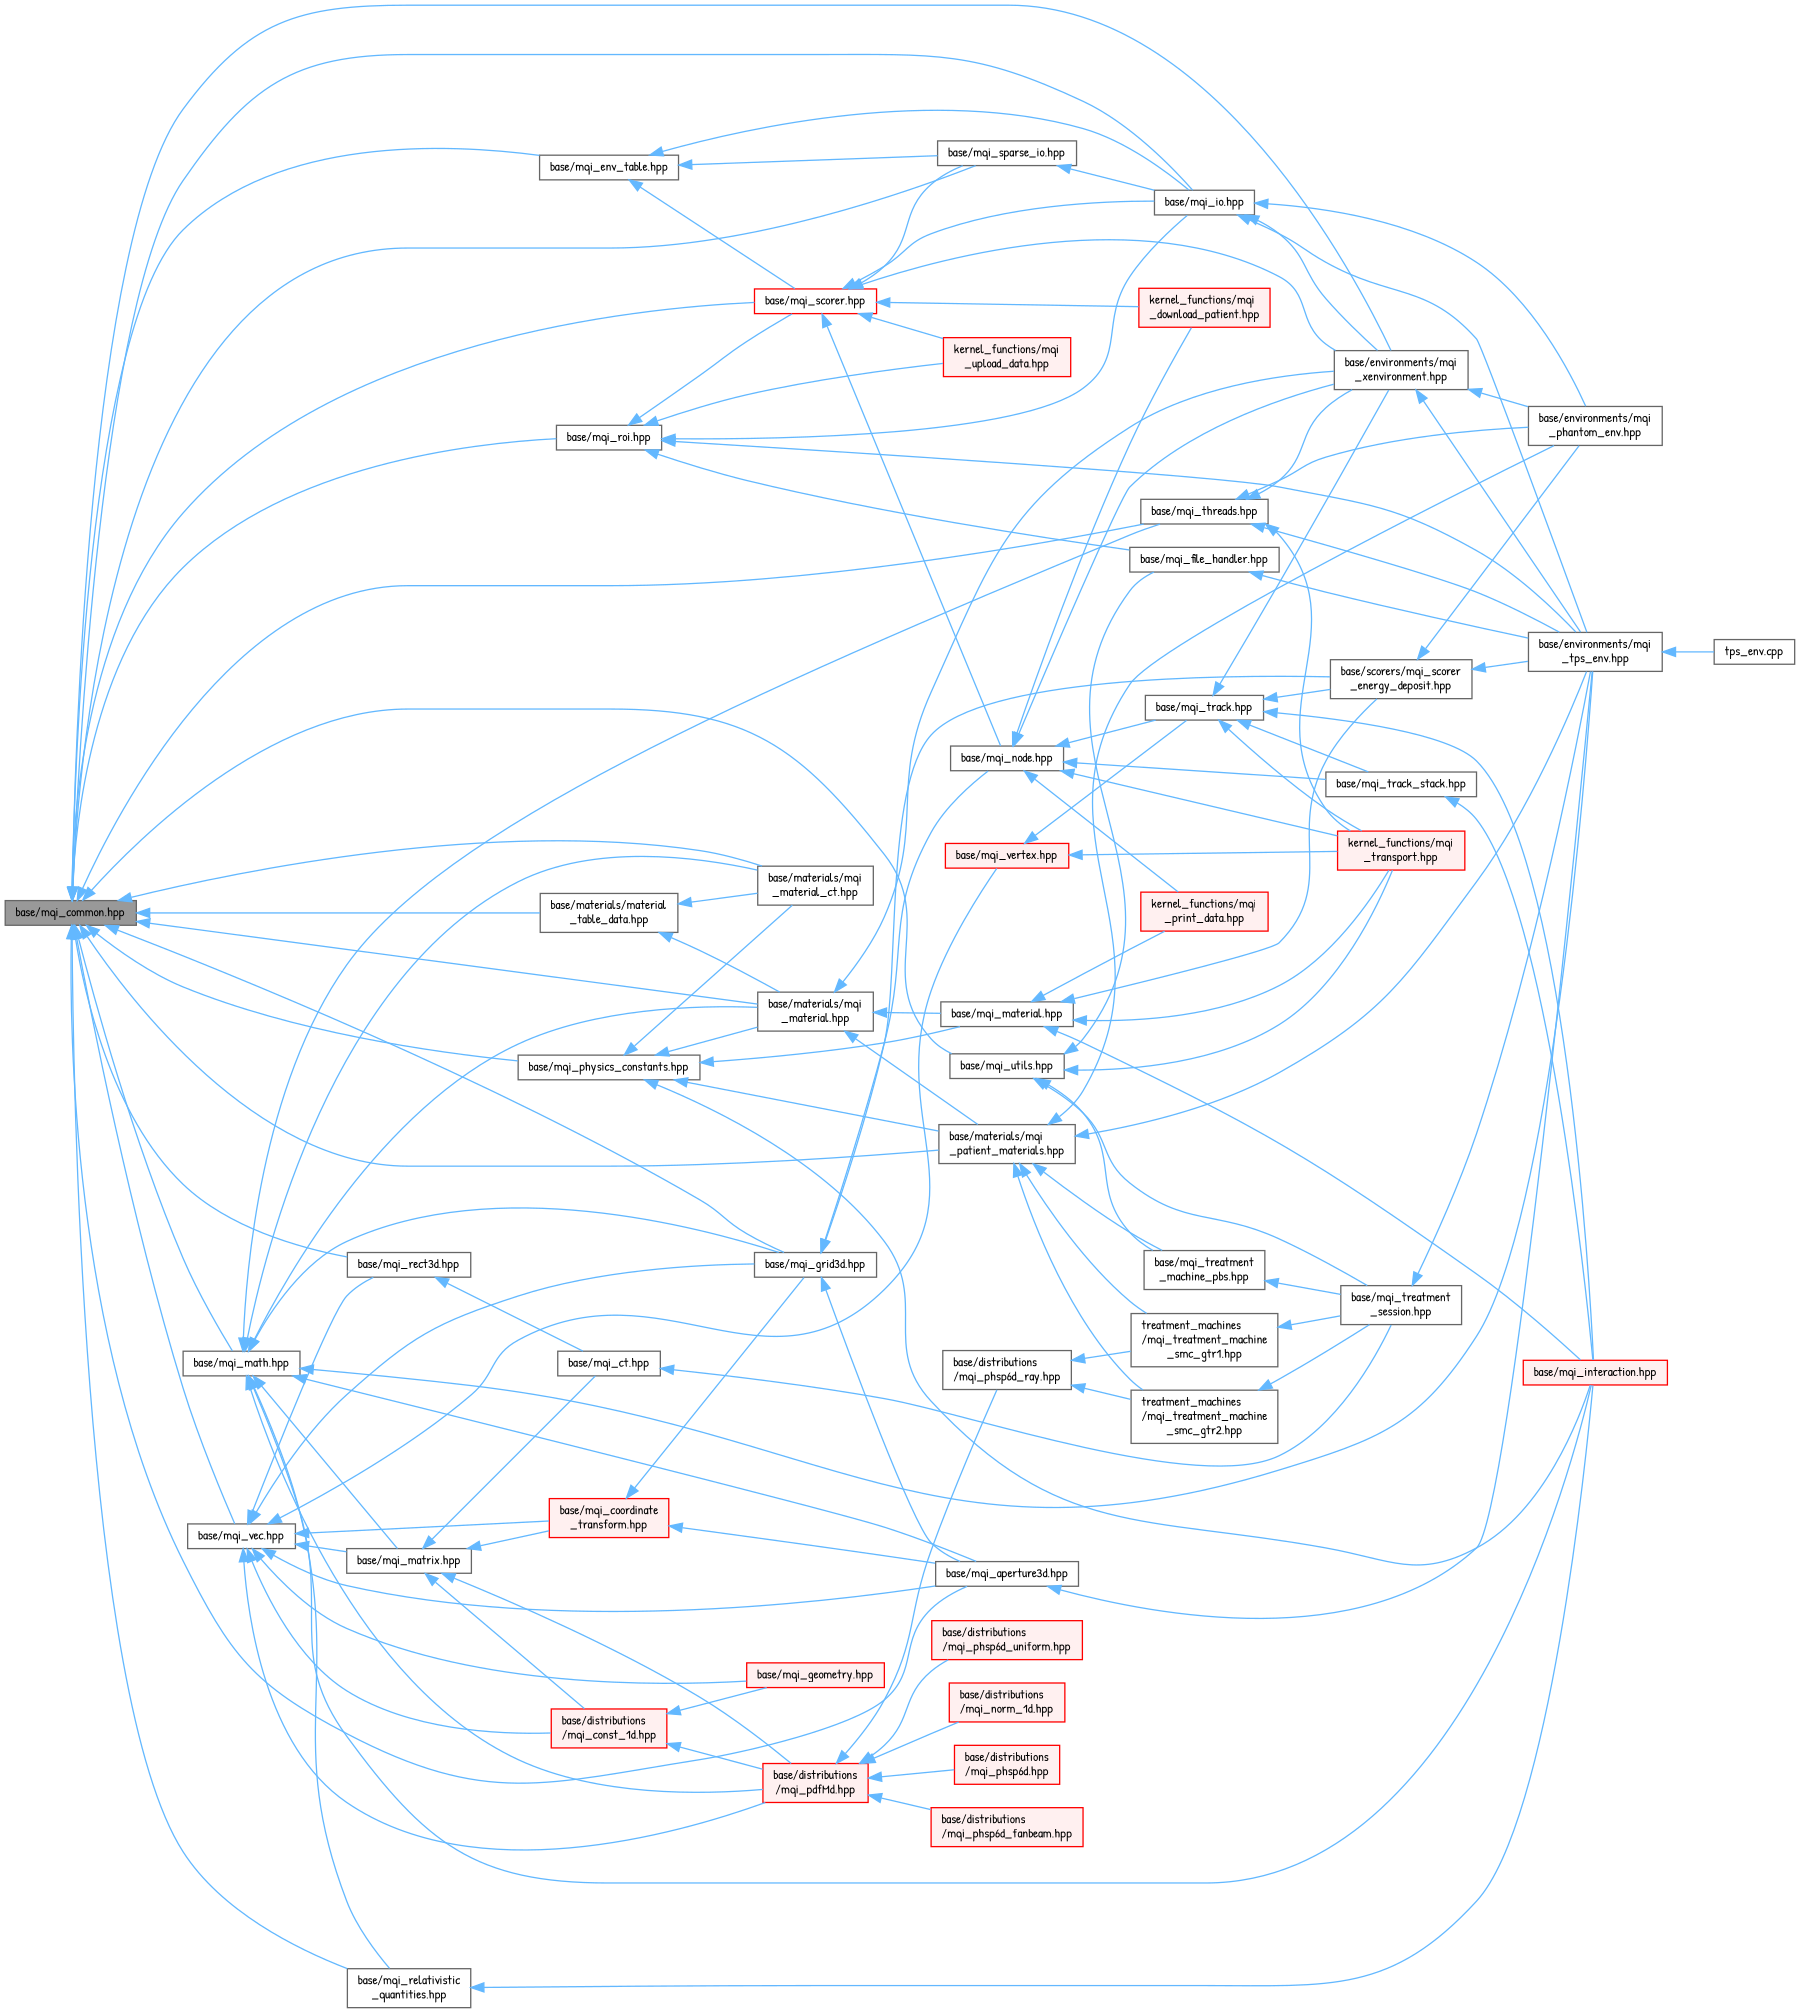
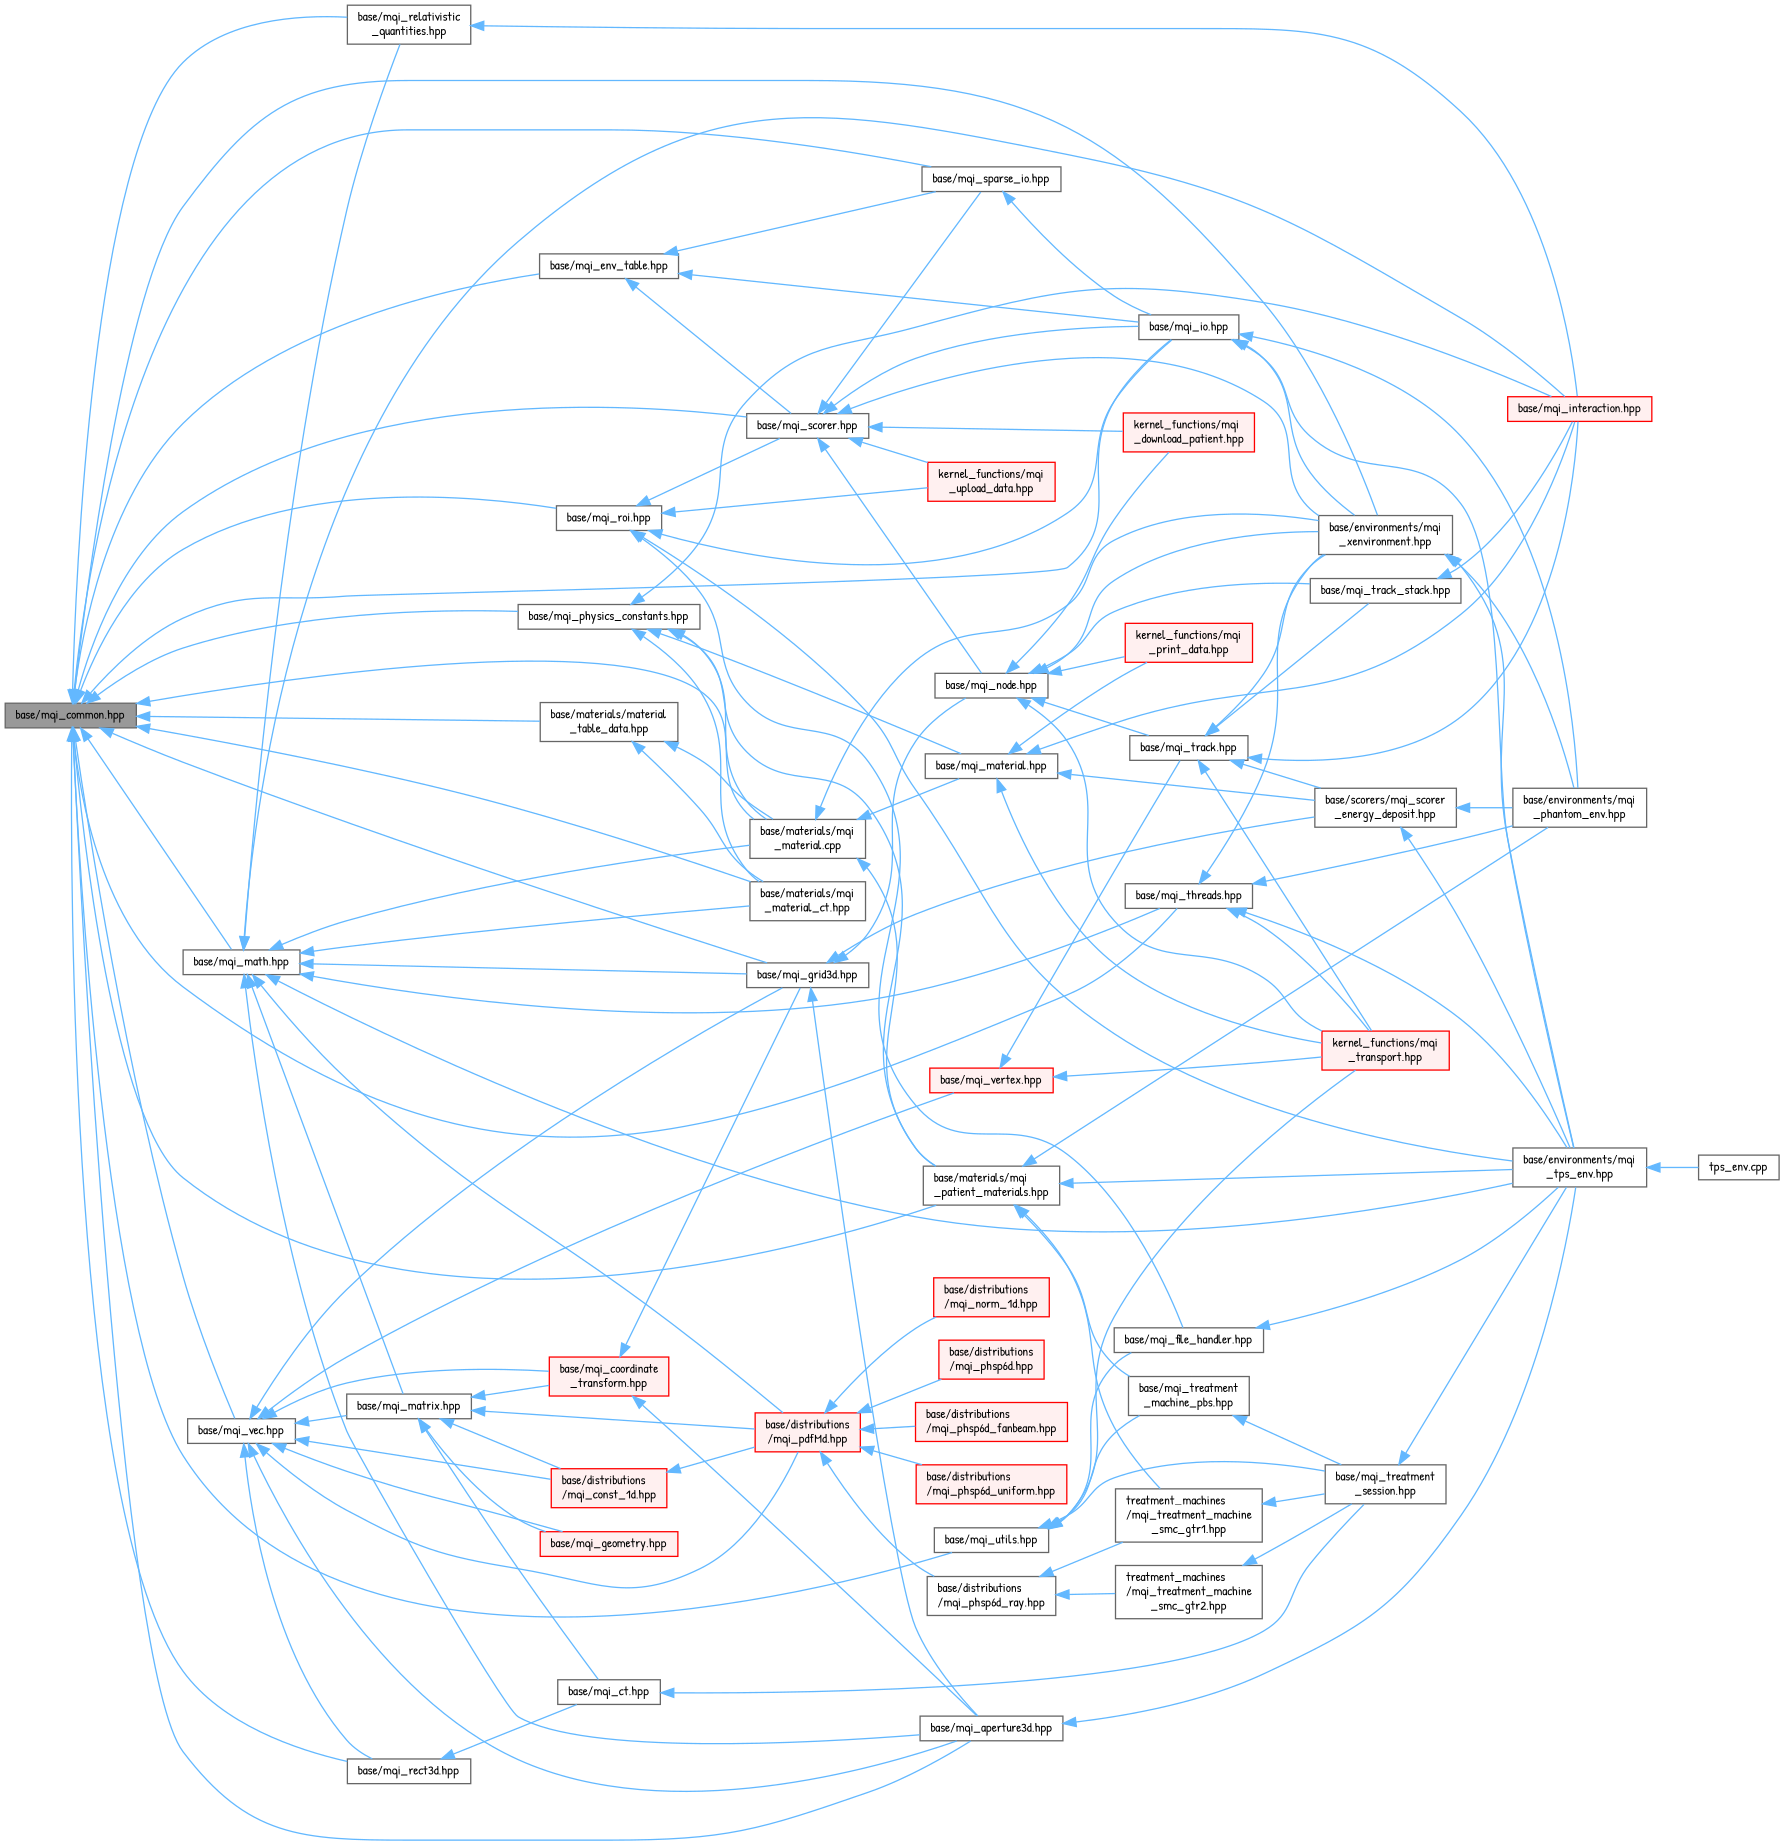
(816, 301) -> (808, 426)
(816, 1012) -> (808, 839)
(1067, 1291) -> none
(723, 1699) -> (479, 1489)
